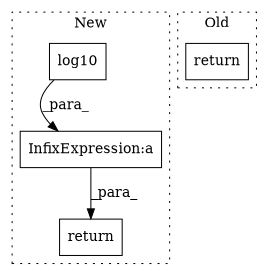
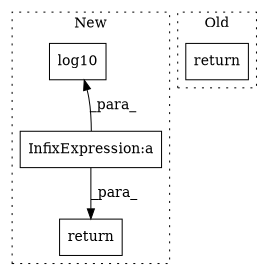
(41, 102) -> (90, 110)
